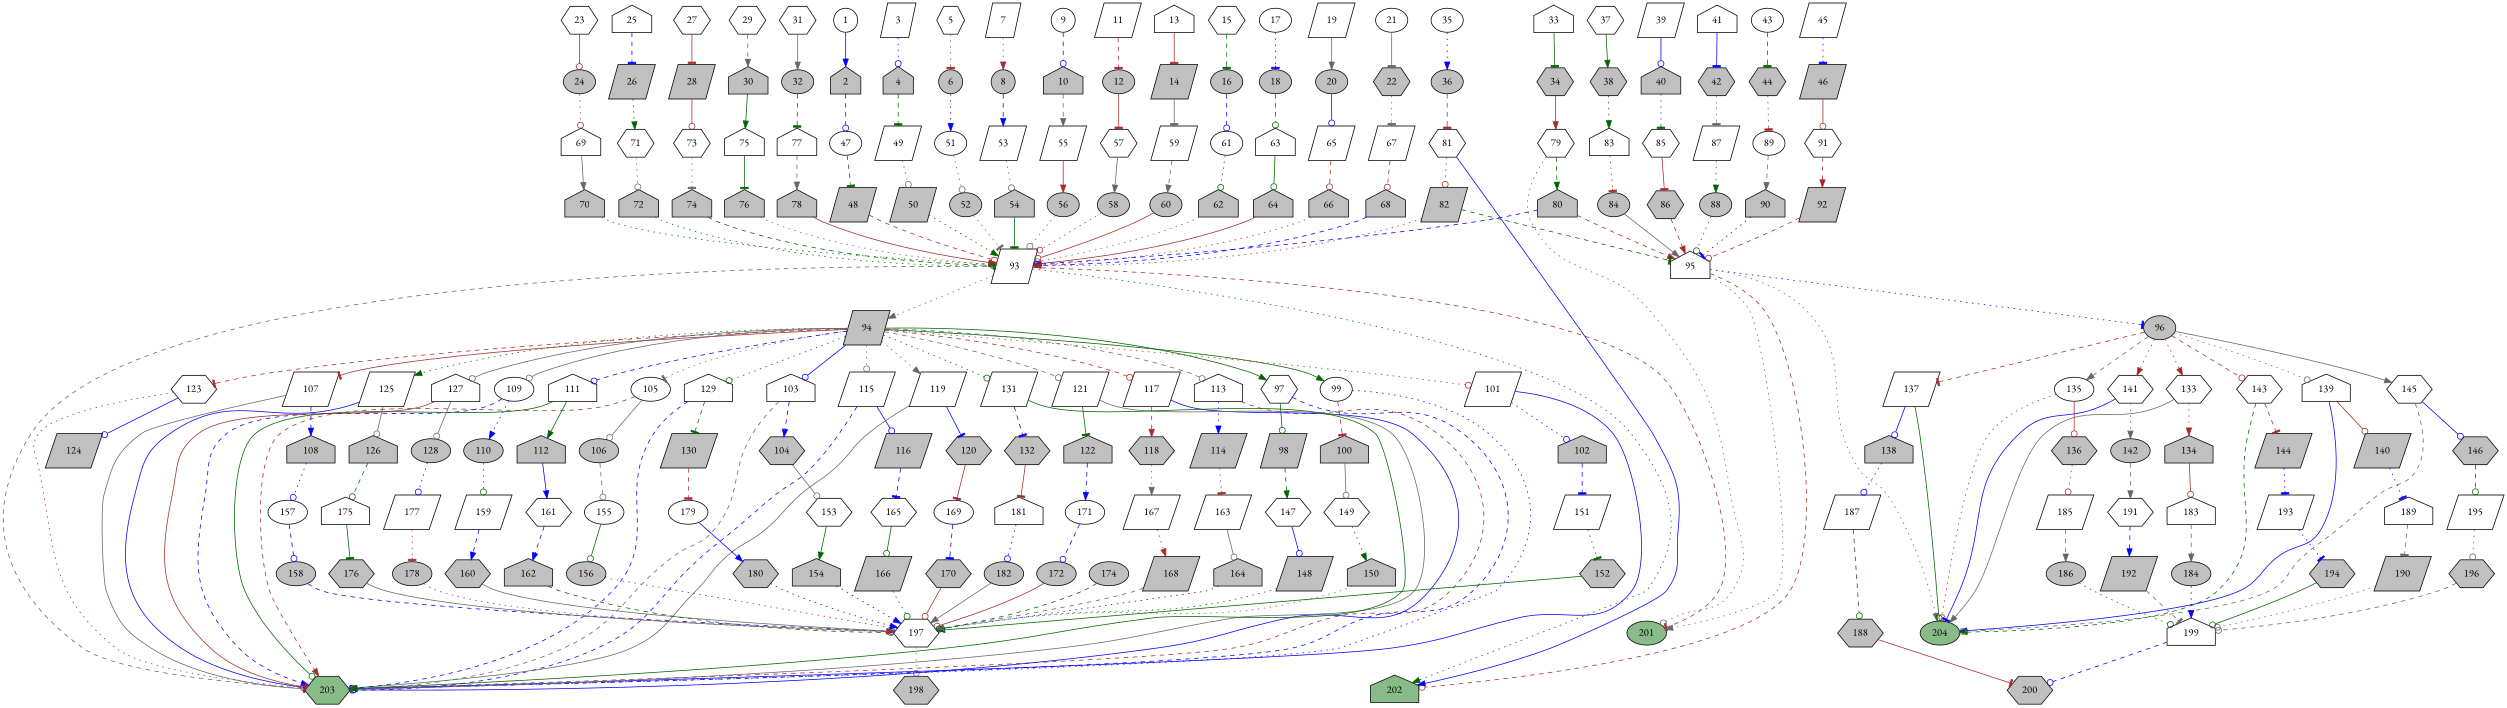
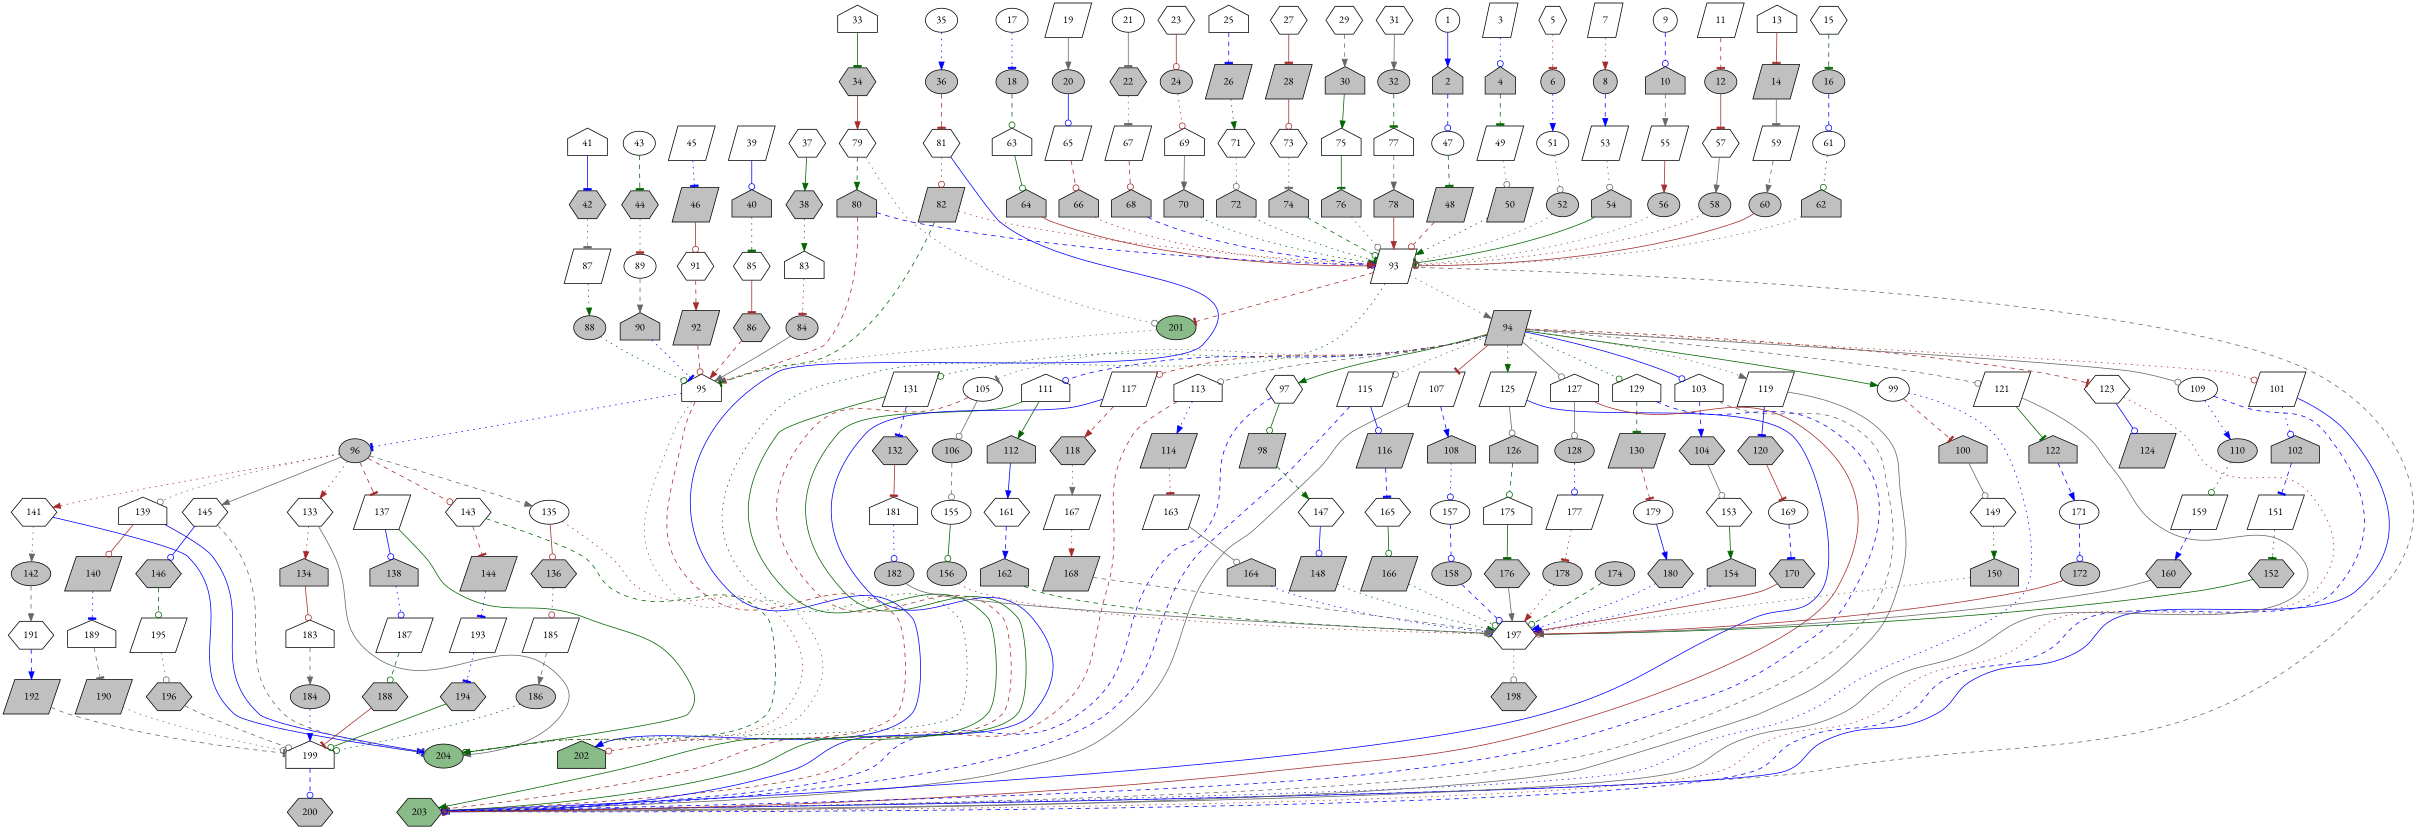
(1779, 479) -> (940, 349)
(1943, 661) -> (348, 726)
